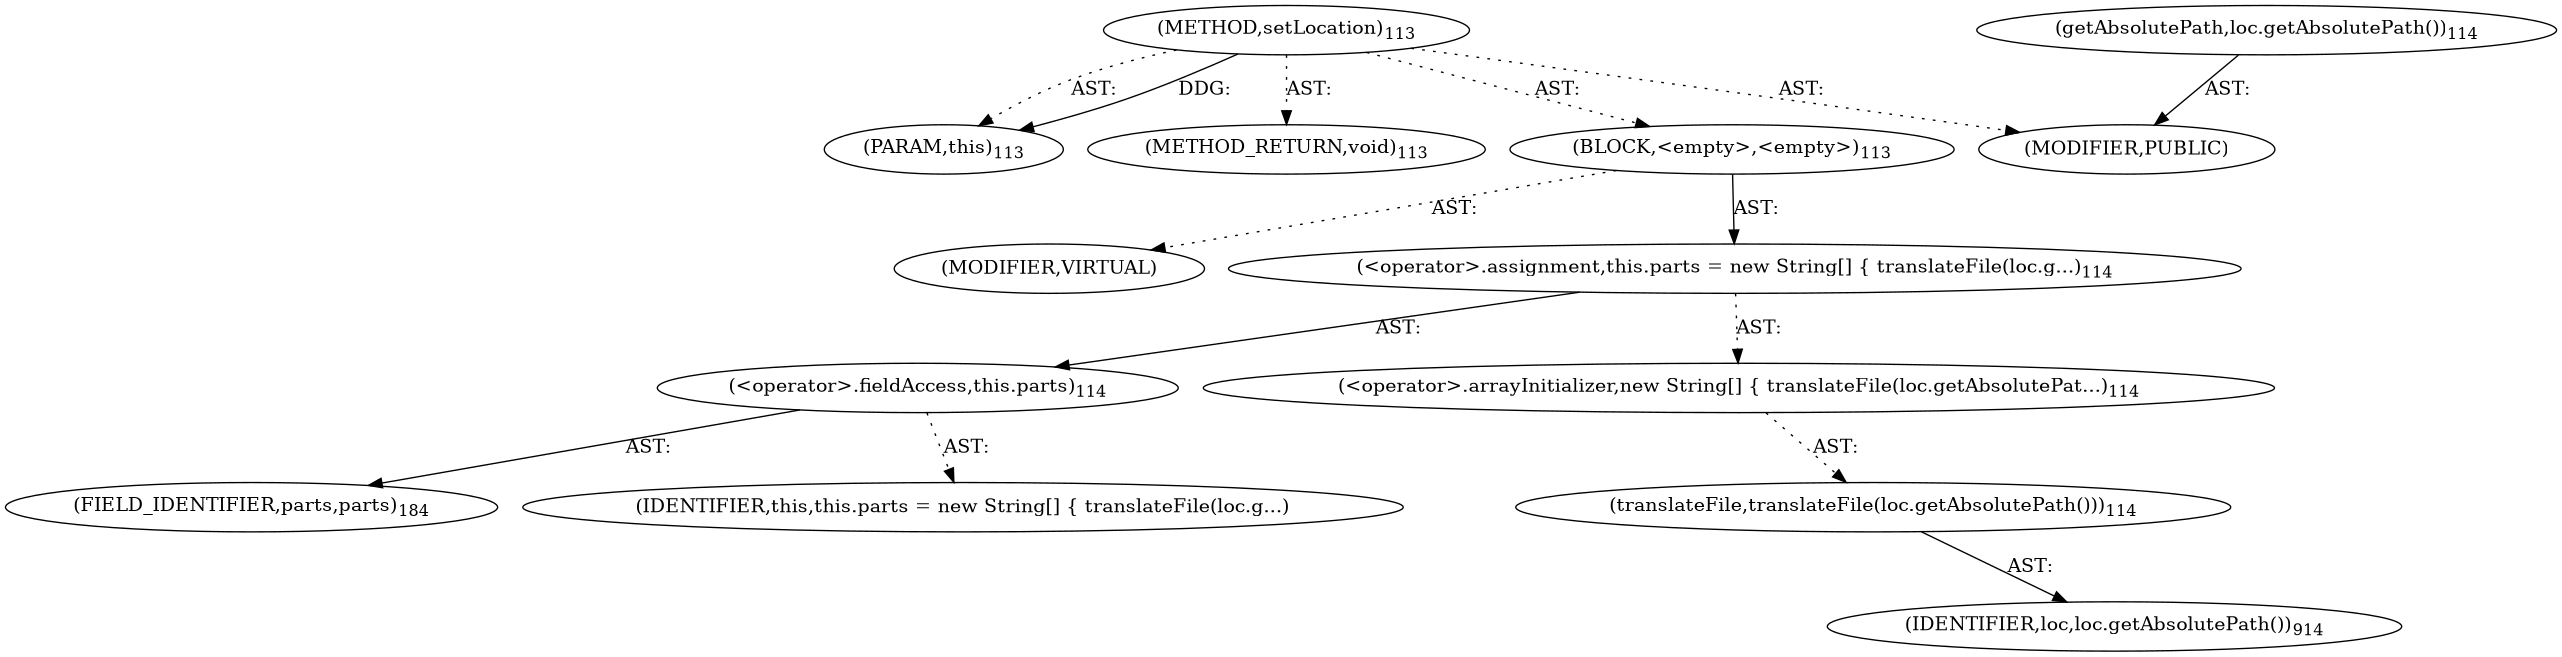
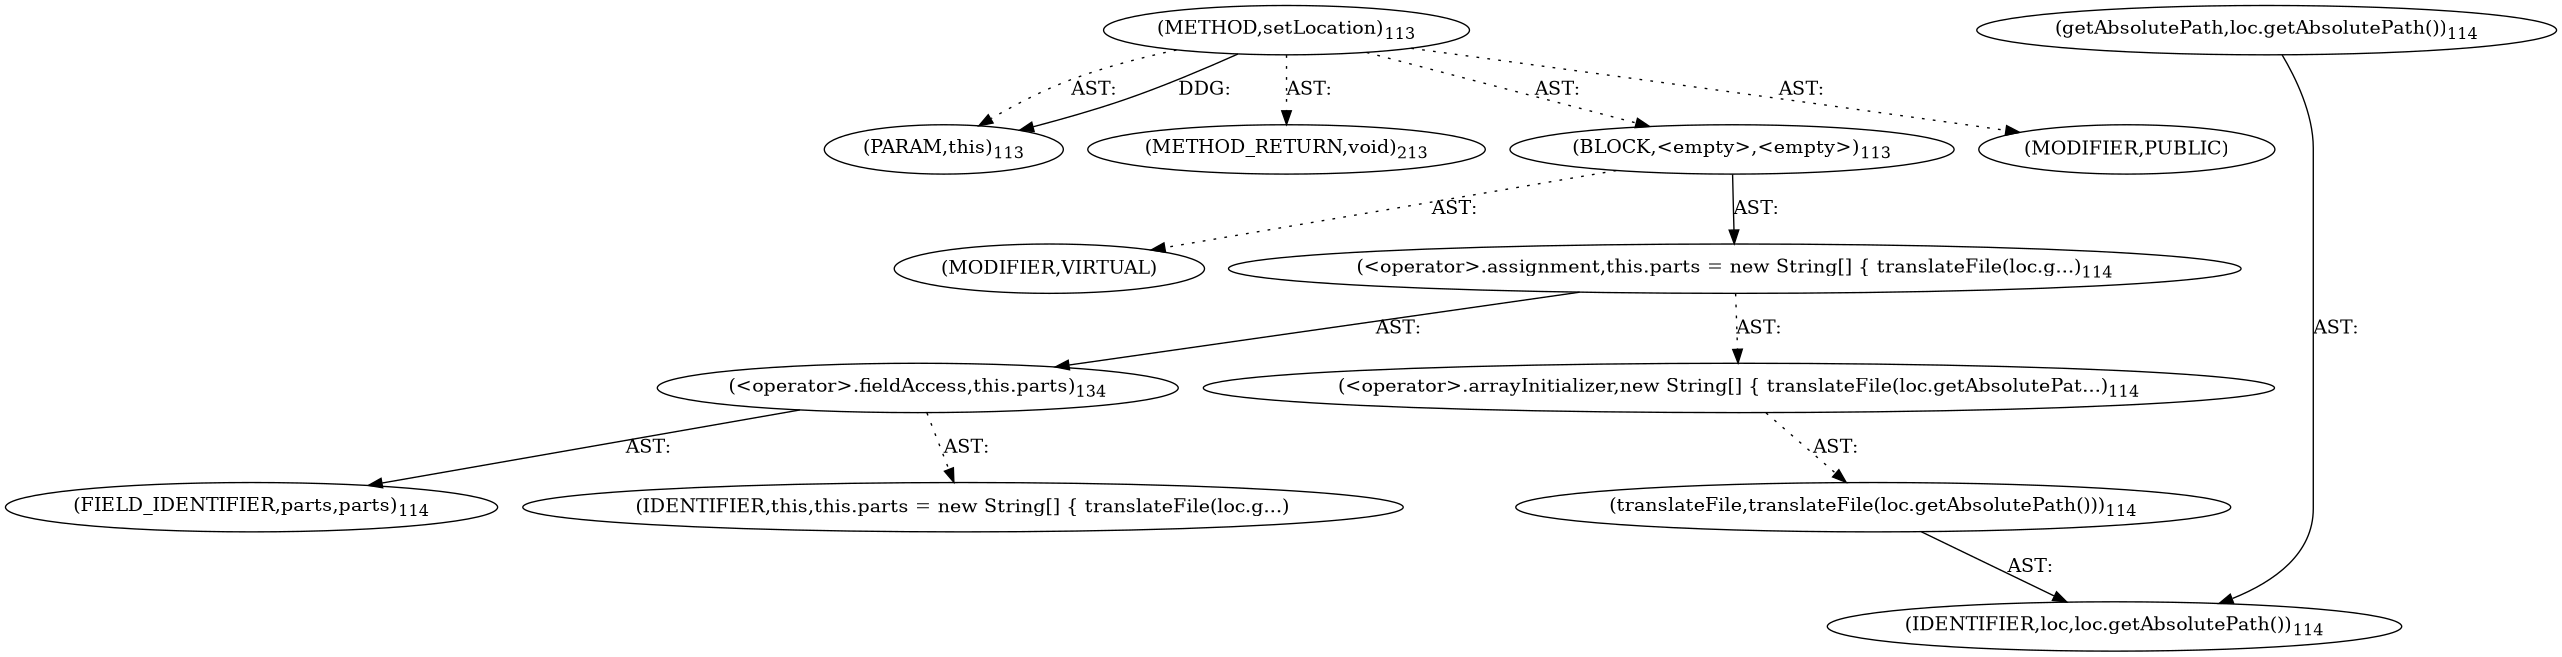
(2202, 85) -> (2313, 343)
(1413, 147) -> (1413, 147)
(1091, 386) -> (1091, 386)
(414, 505) -> (414, 505)
(2308, 624) -> (2308, 624)
